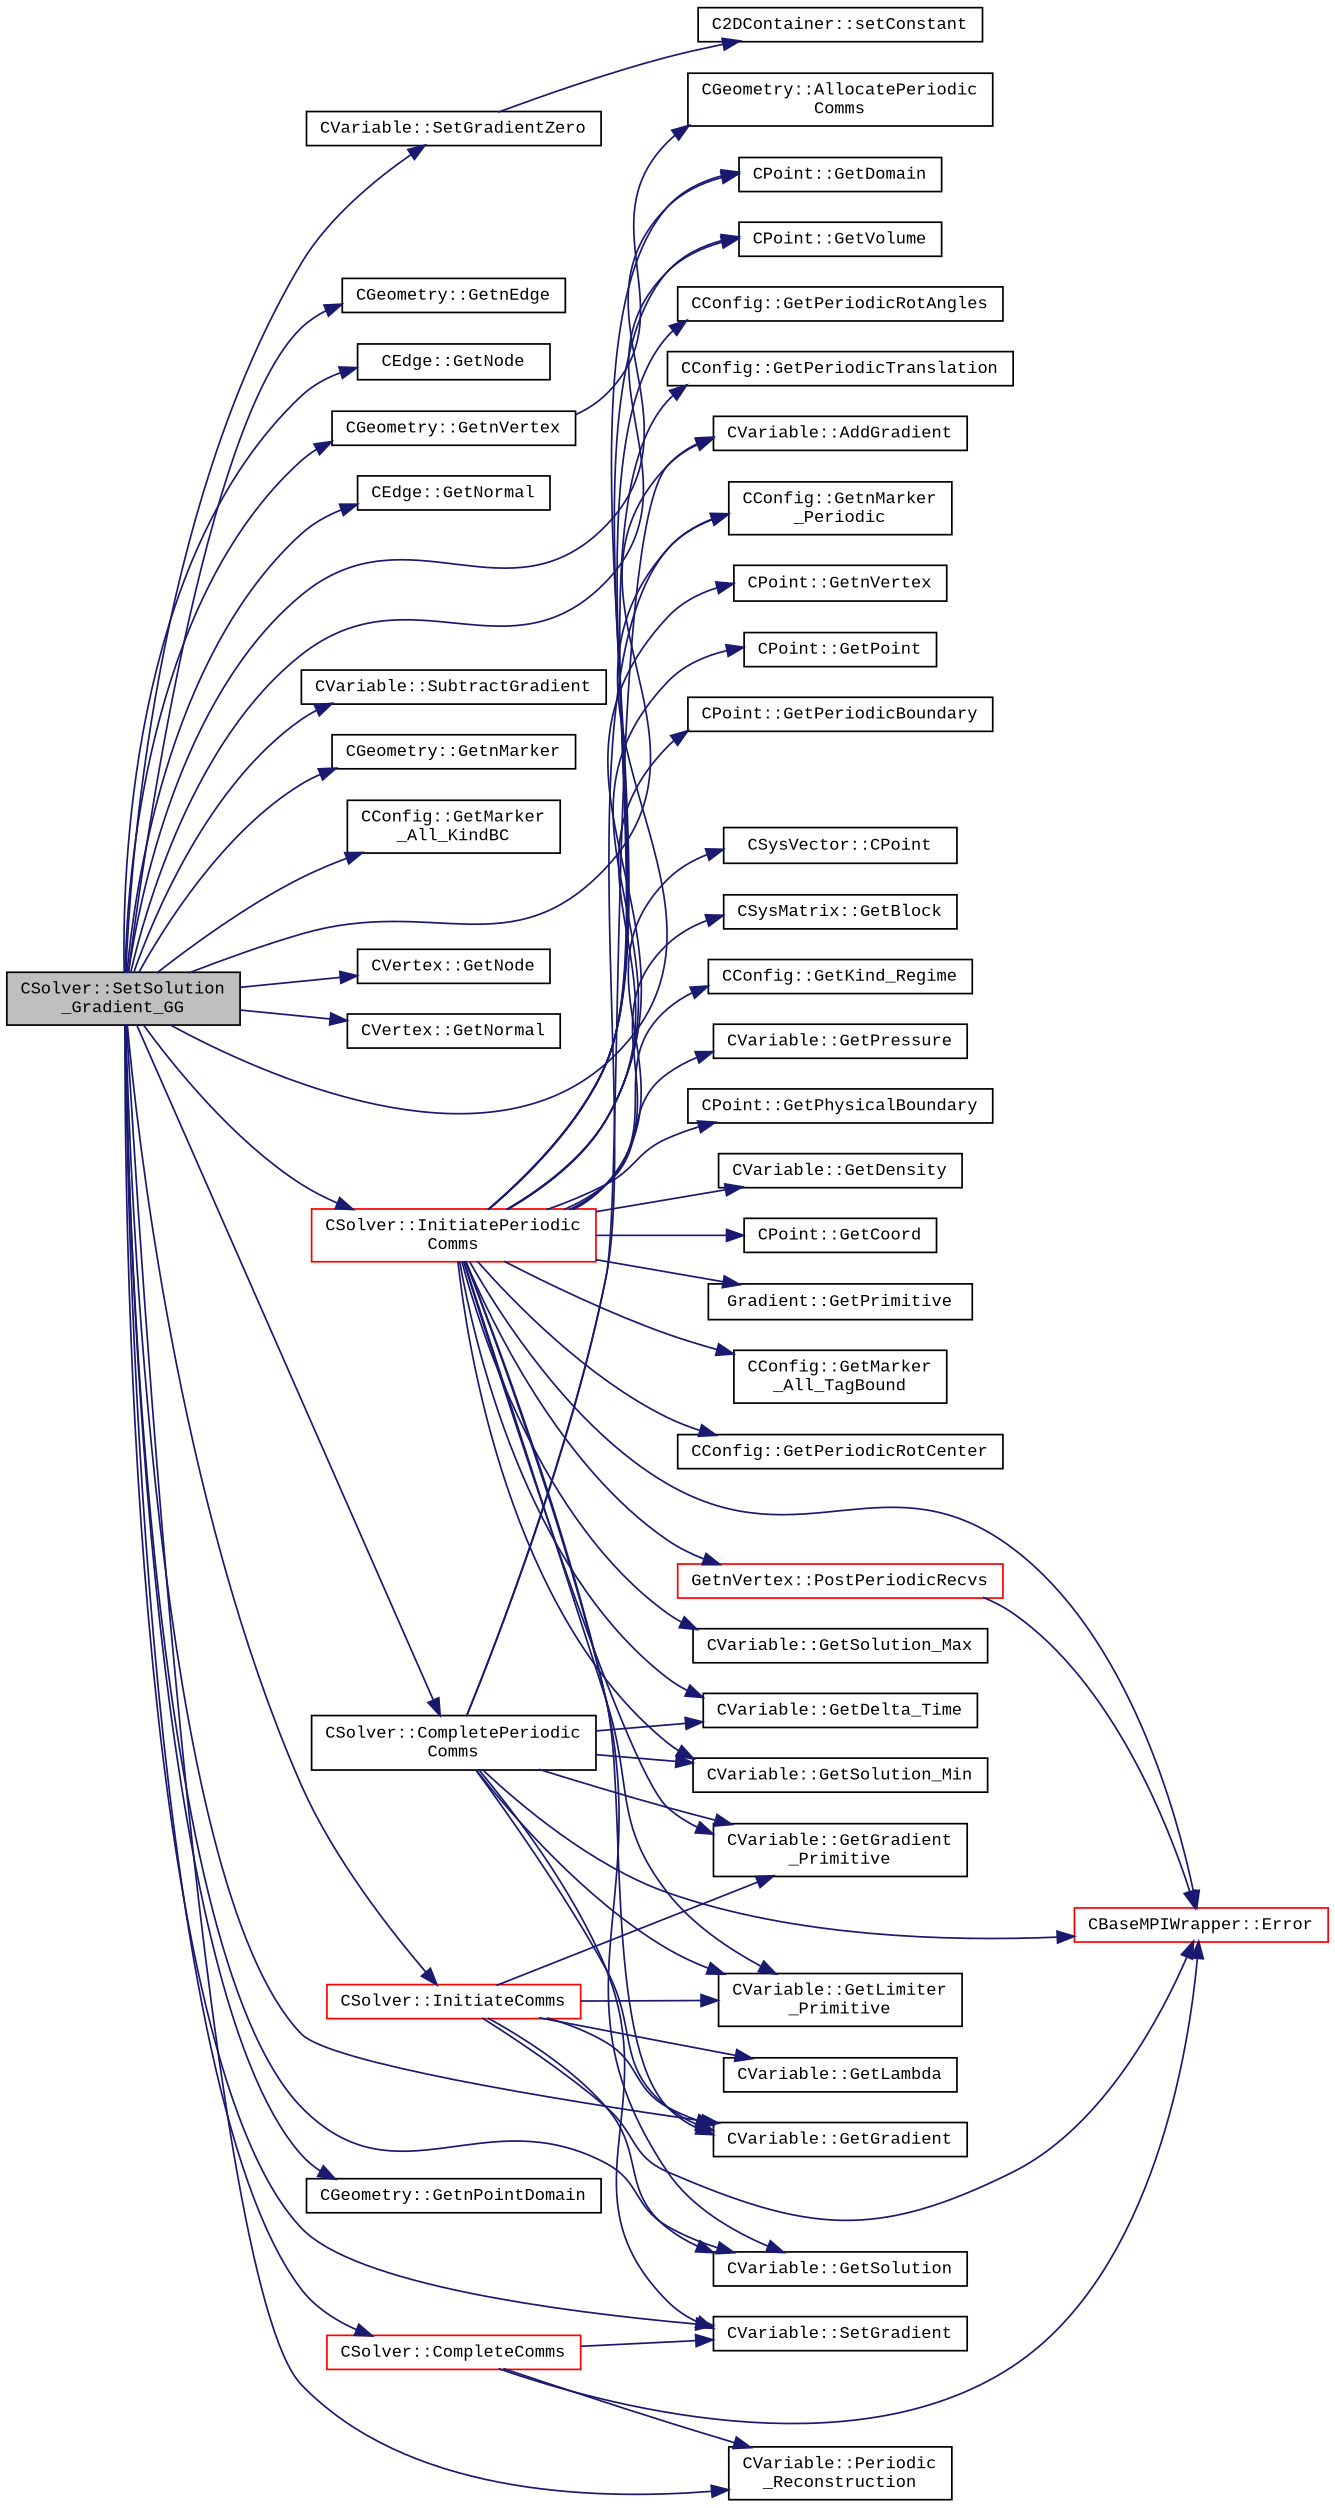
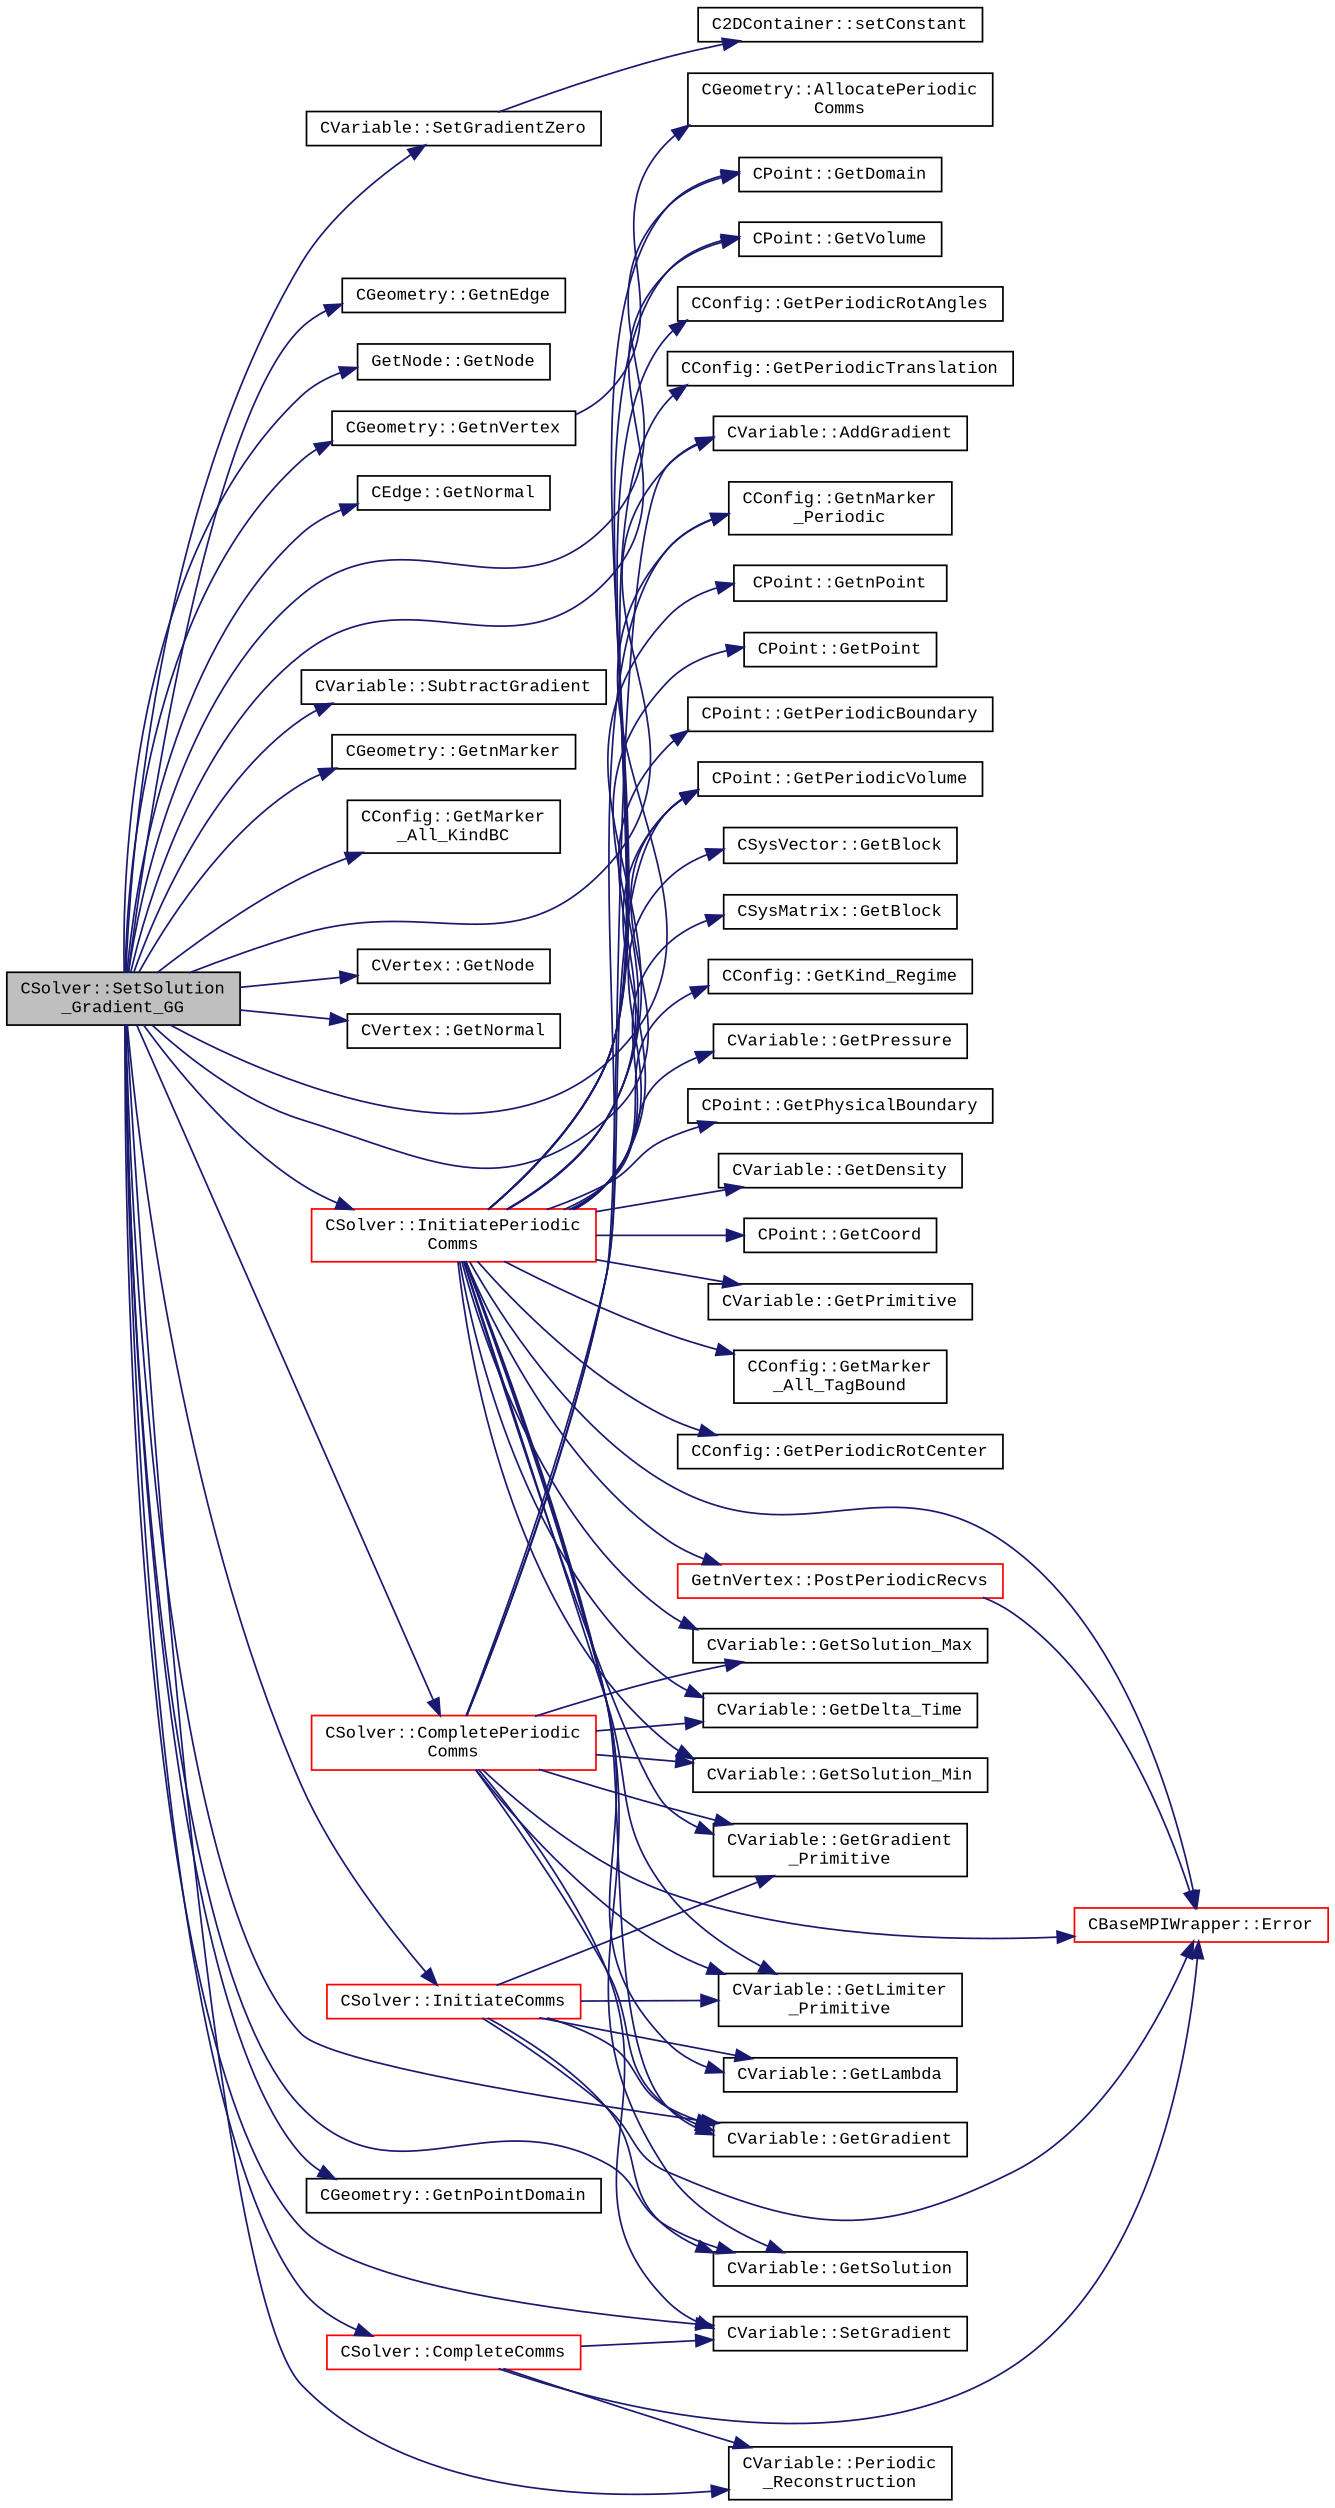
(454, 362) -> (454, 362)
(840, 583) -> (840, 583)
none -> (840, 779)
(840, 845) -> (840, 845)
(840, 1302) -> (840, 1302)
none -> (599, 1674)
none -> (630, 1688)
(454, 1743) -> (454, 1743)
